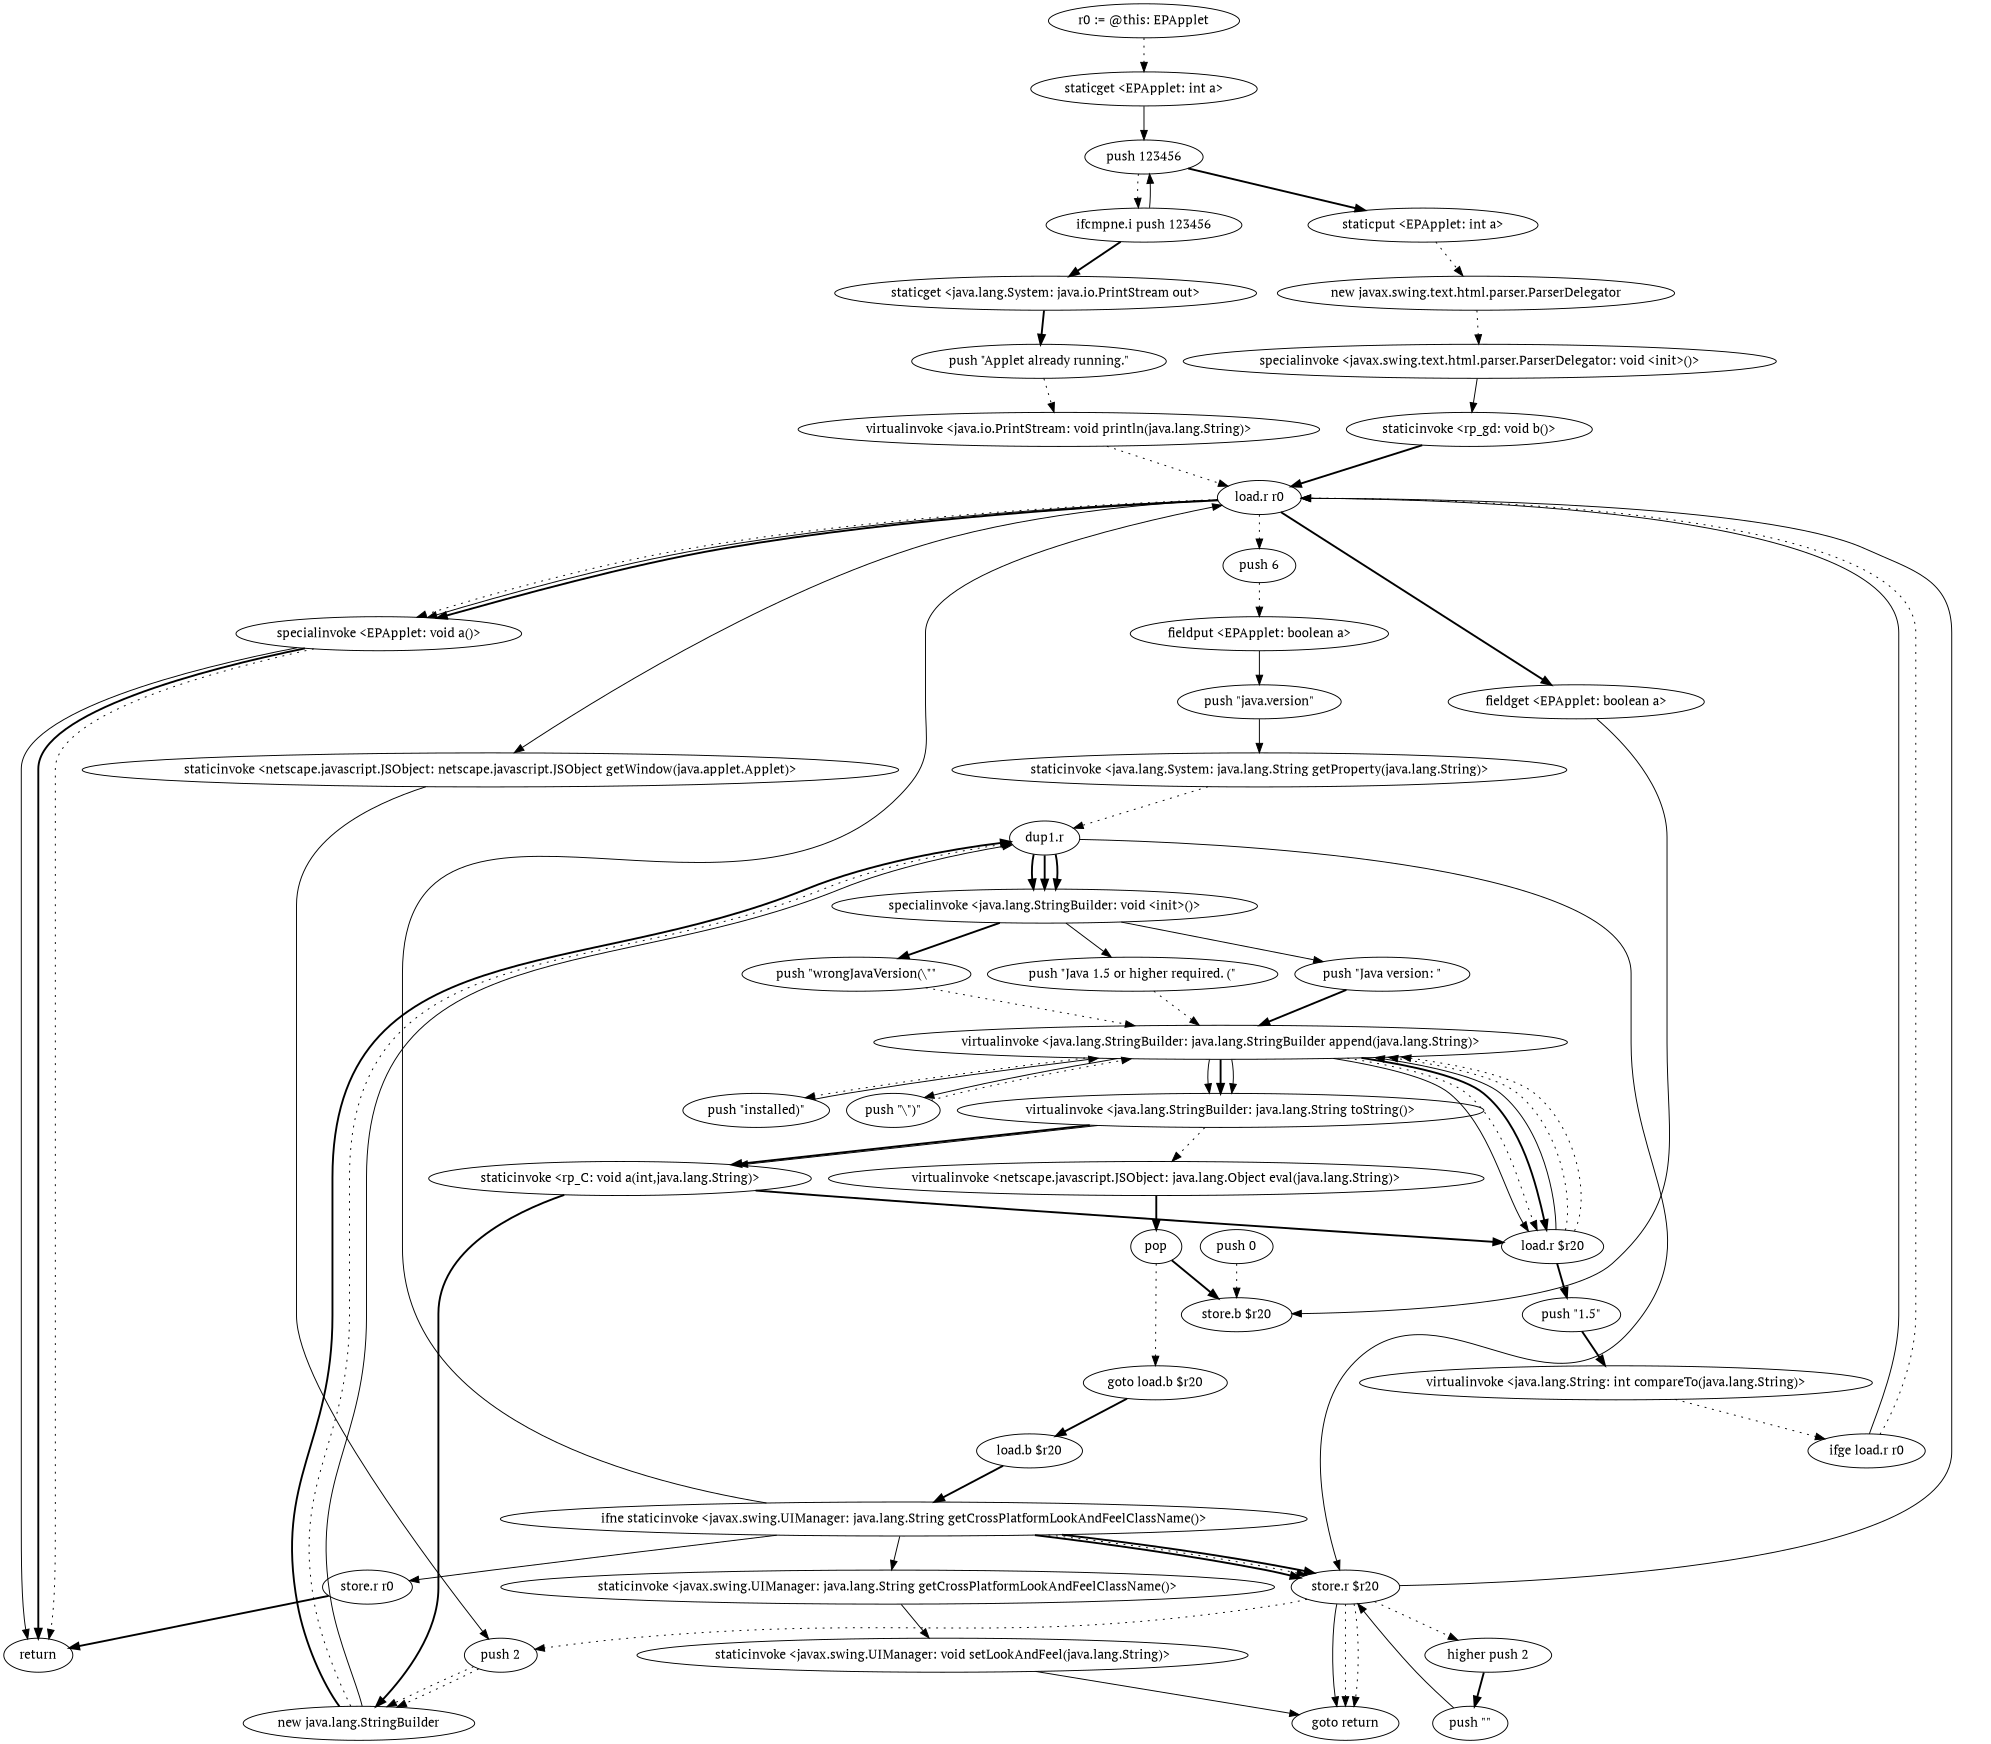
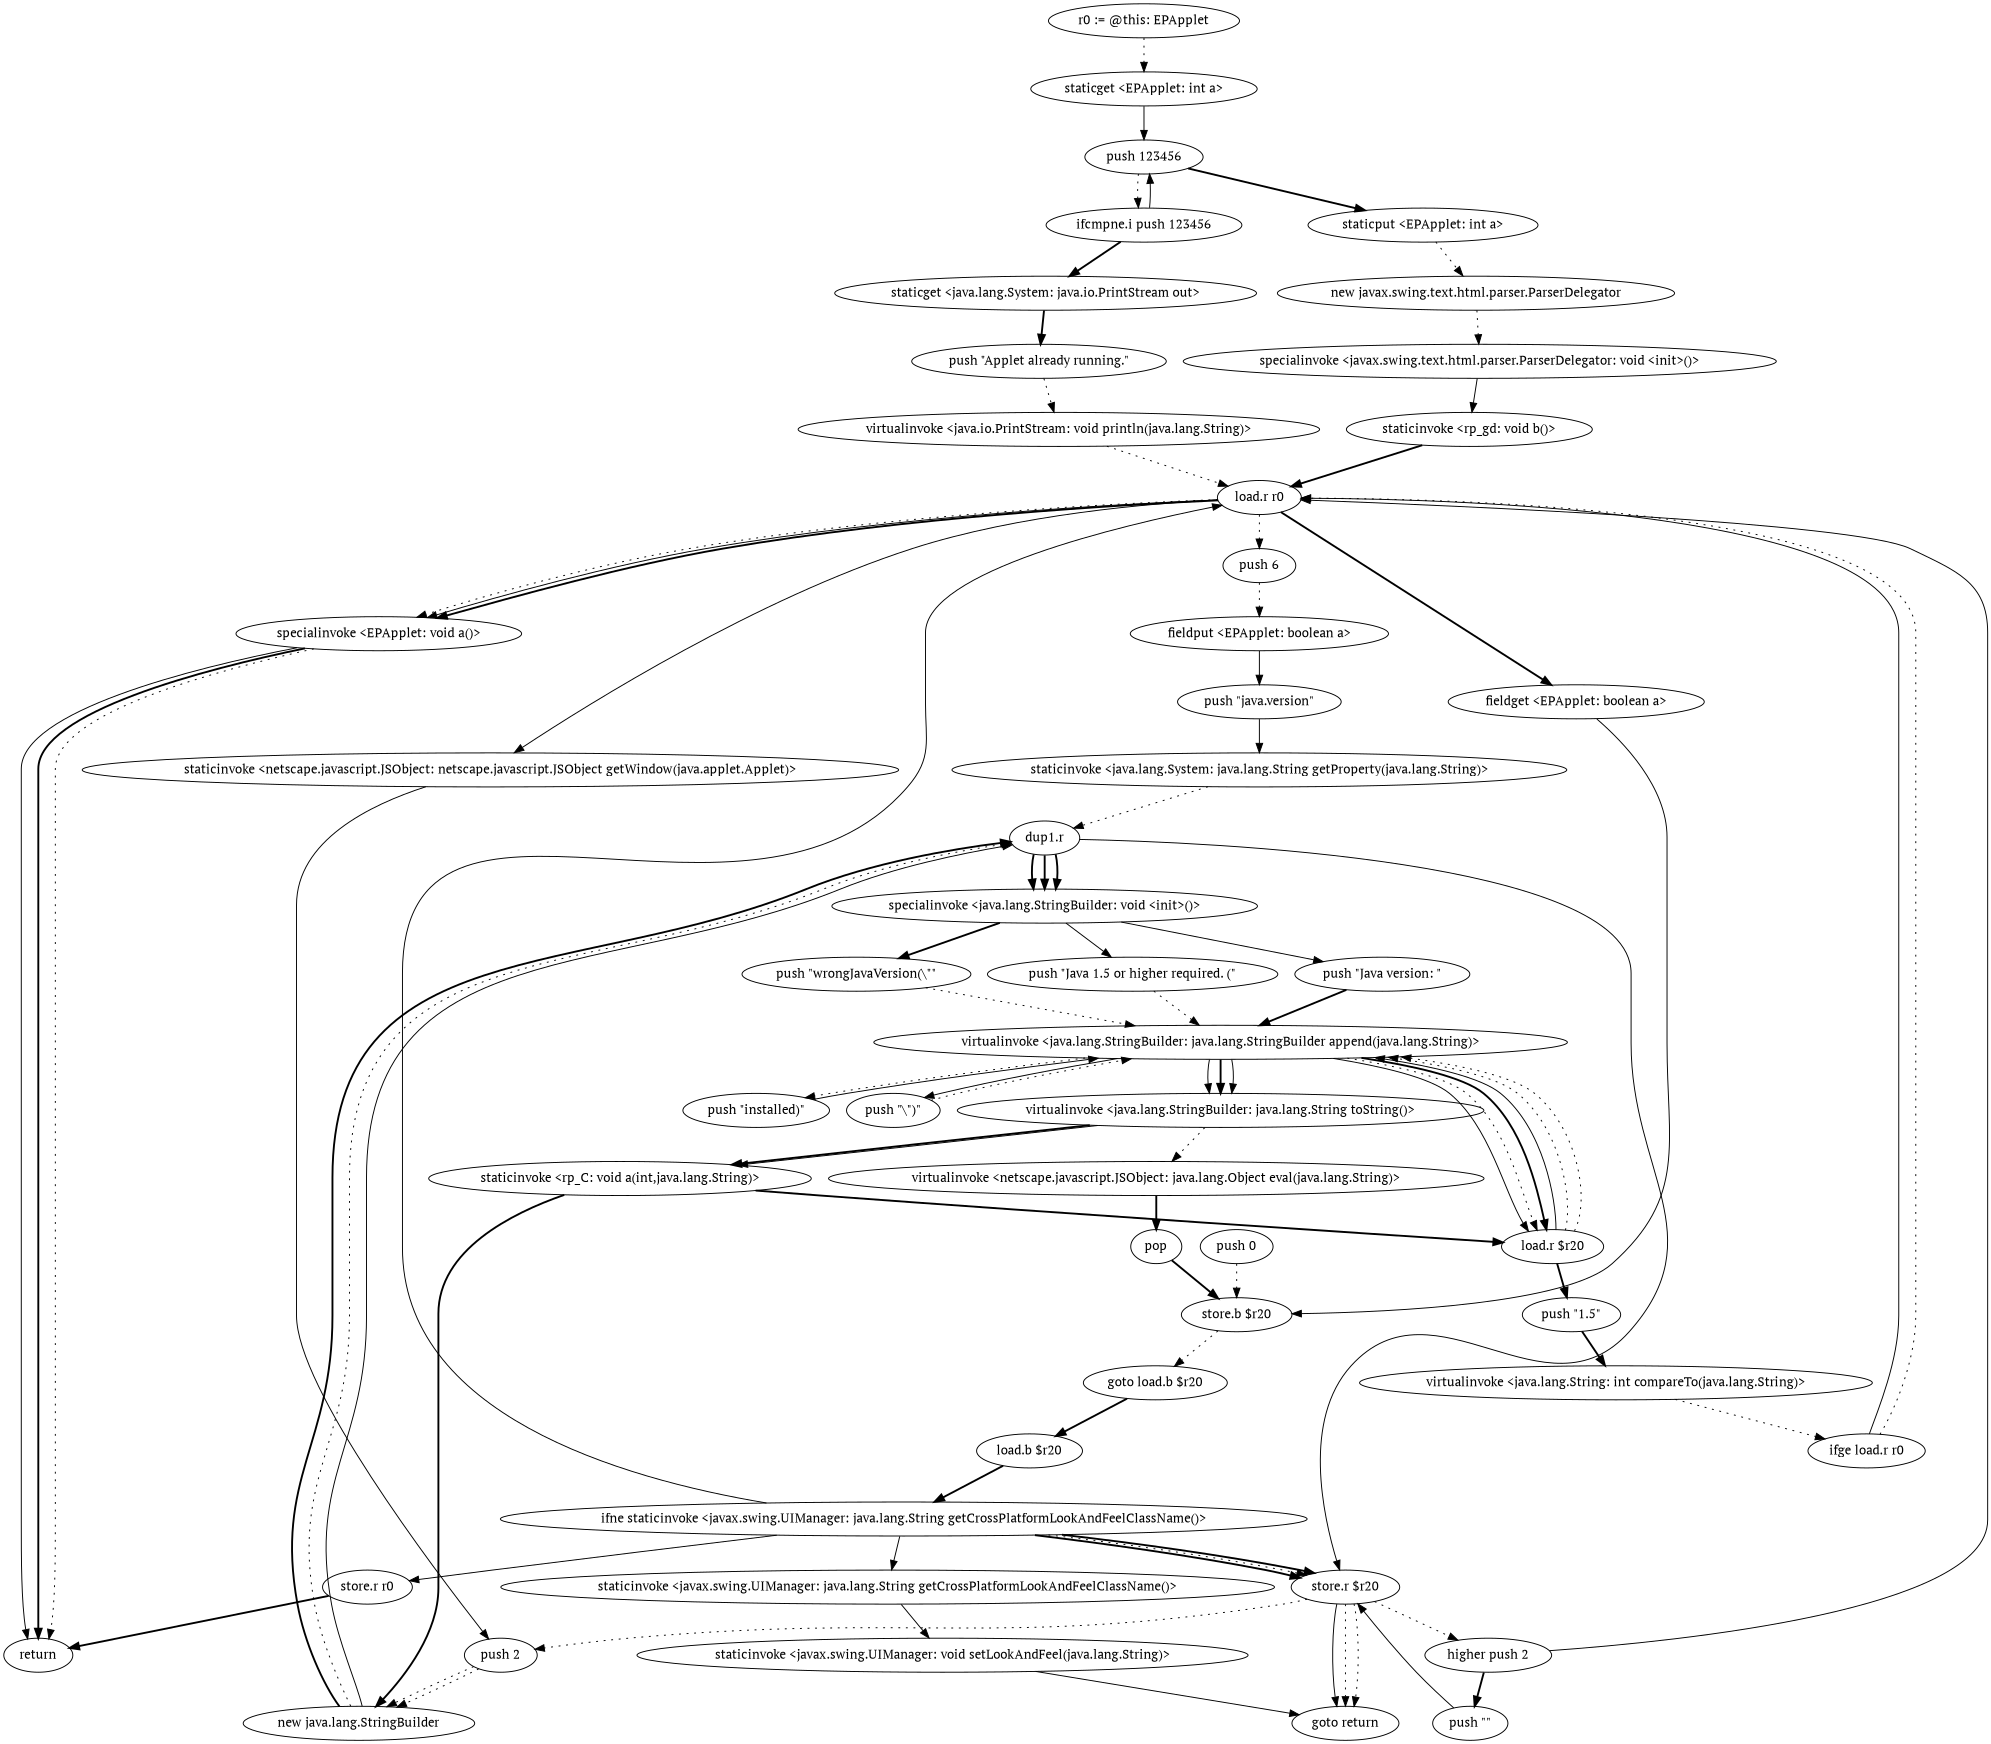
(1952, 994) -> (1988, 951)
(1156, 1310) -> (1200, 1346)
